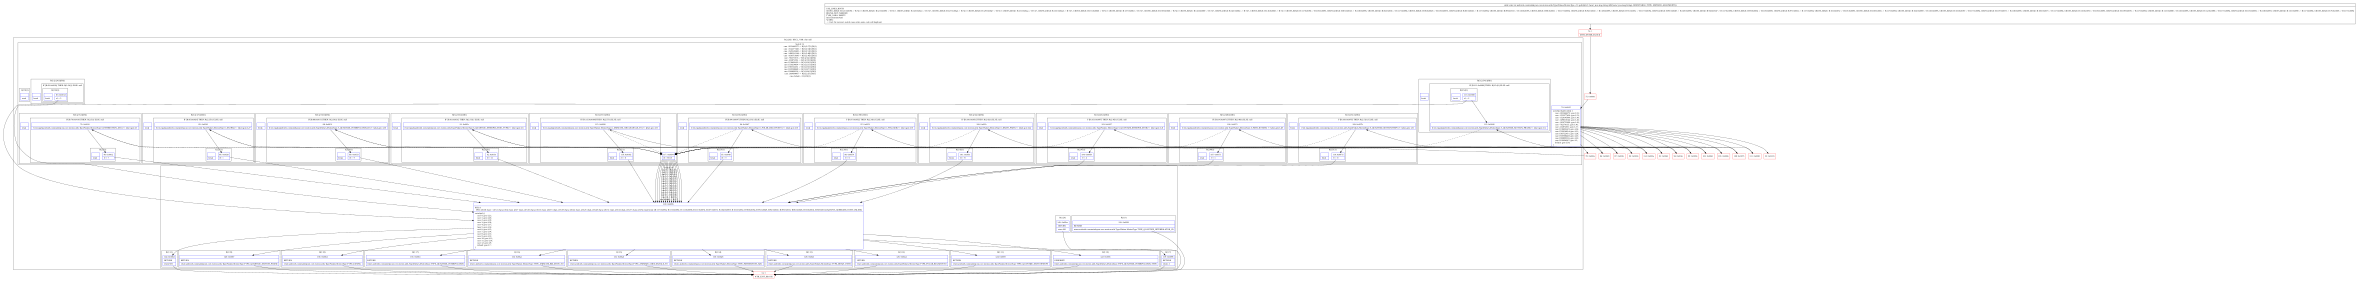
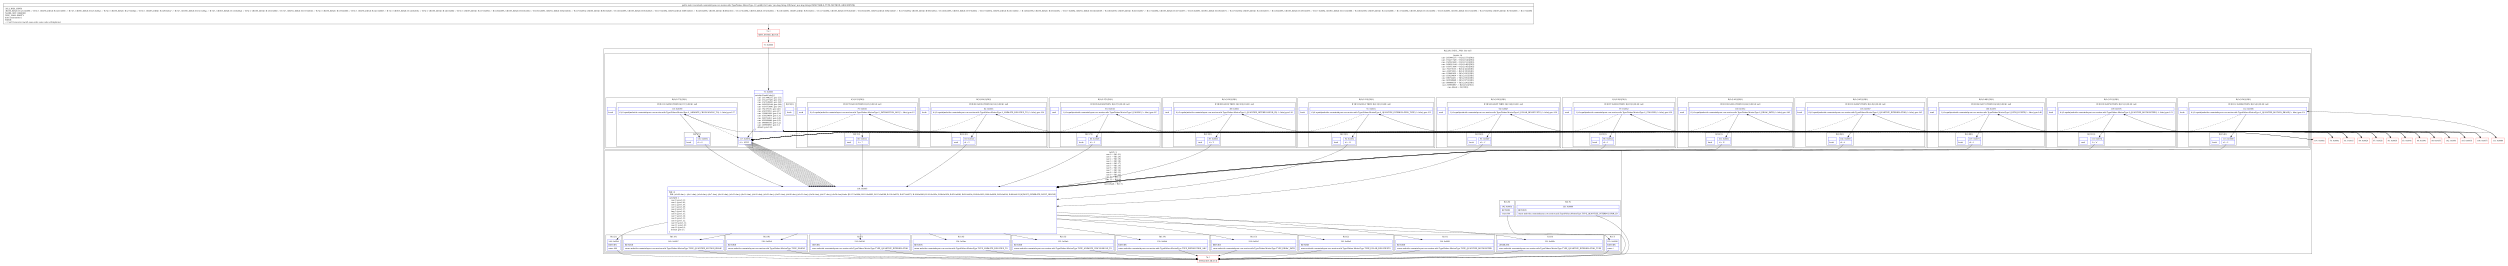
none -> (989, 111)
(1479, 111) -> (2239, 125)
